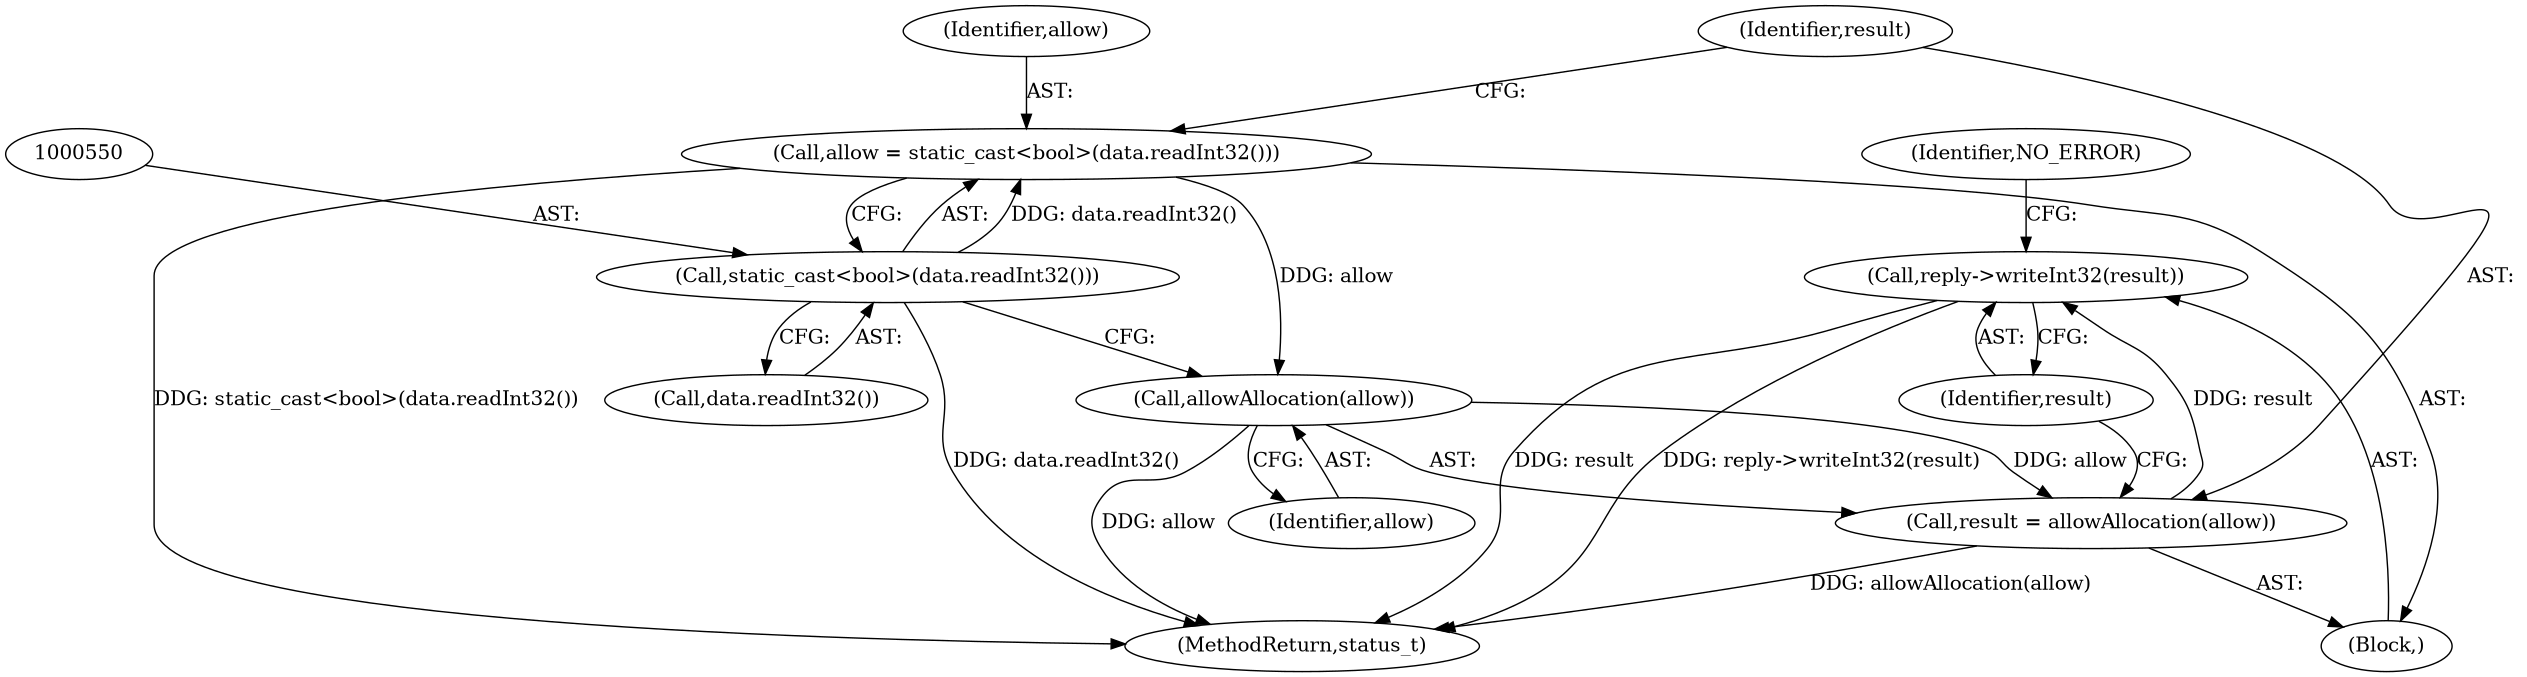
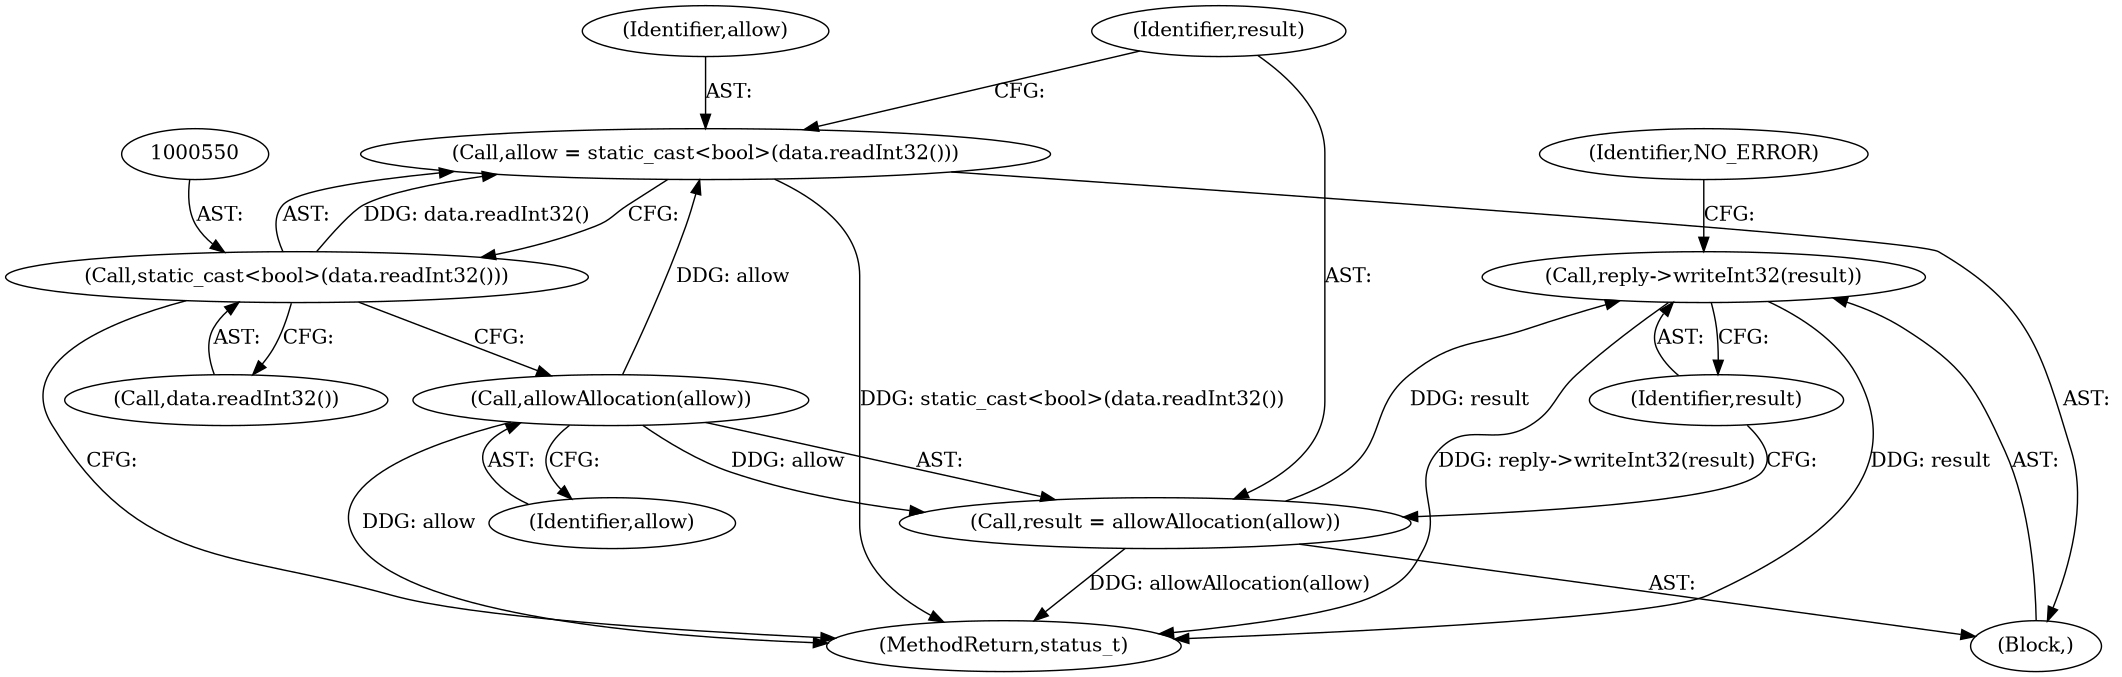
(1266, 243) -> (663, 286)
(1066, 462) -> (115, 462)
